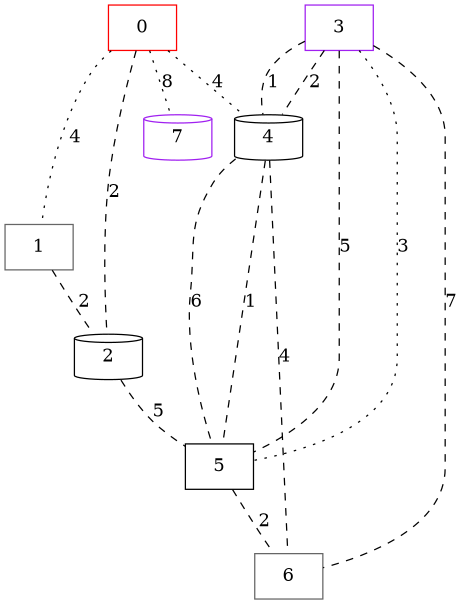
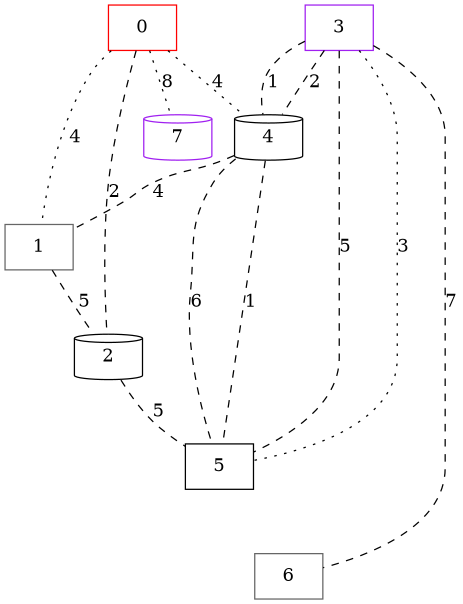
(84, 302) -> (84, 302)
(279, 357) -> (150, 184)
(253, 522) -> none
